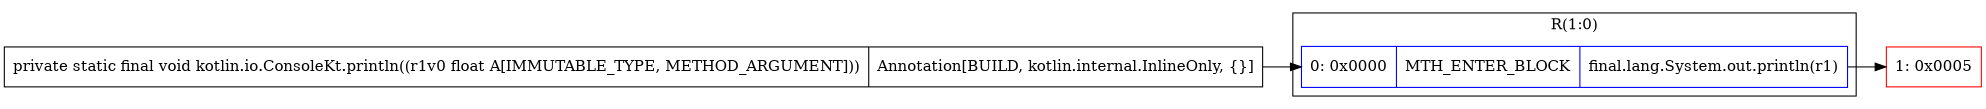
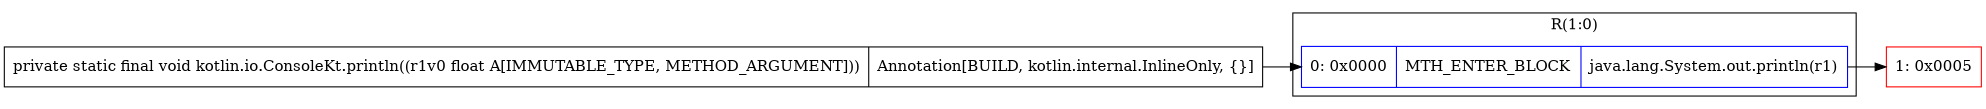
(1714, 66) -> (1714, 66)
